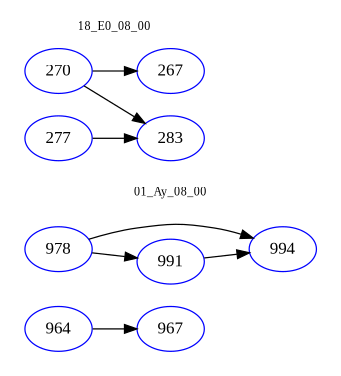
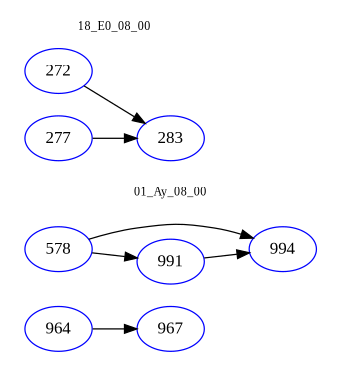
(59, 71) -> (59, 71)
(171, 71) -> none
(59, 249) -> (59, 249)
